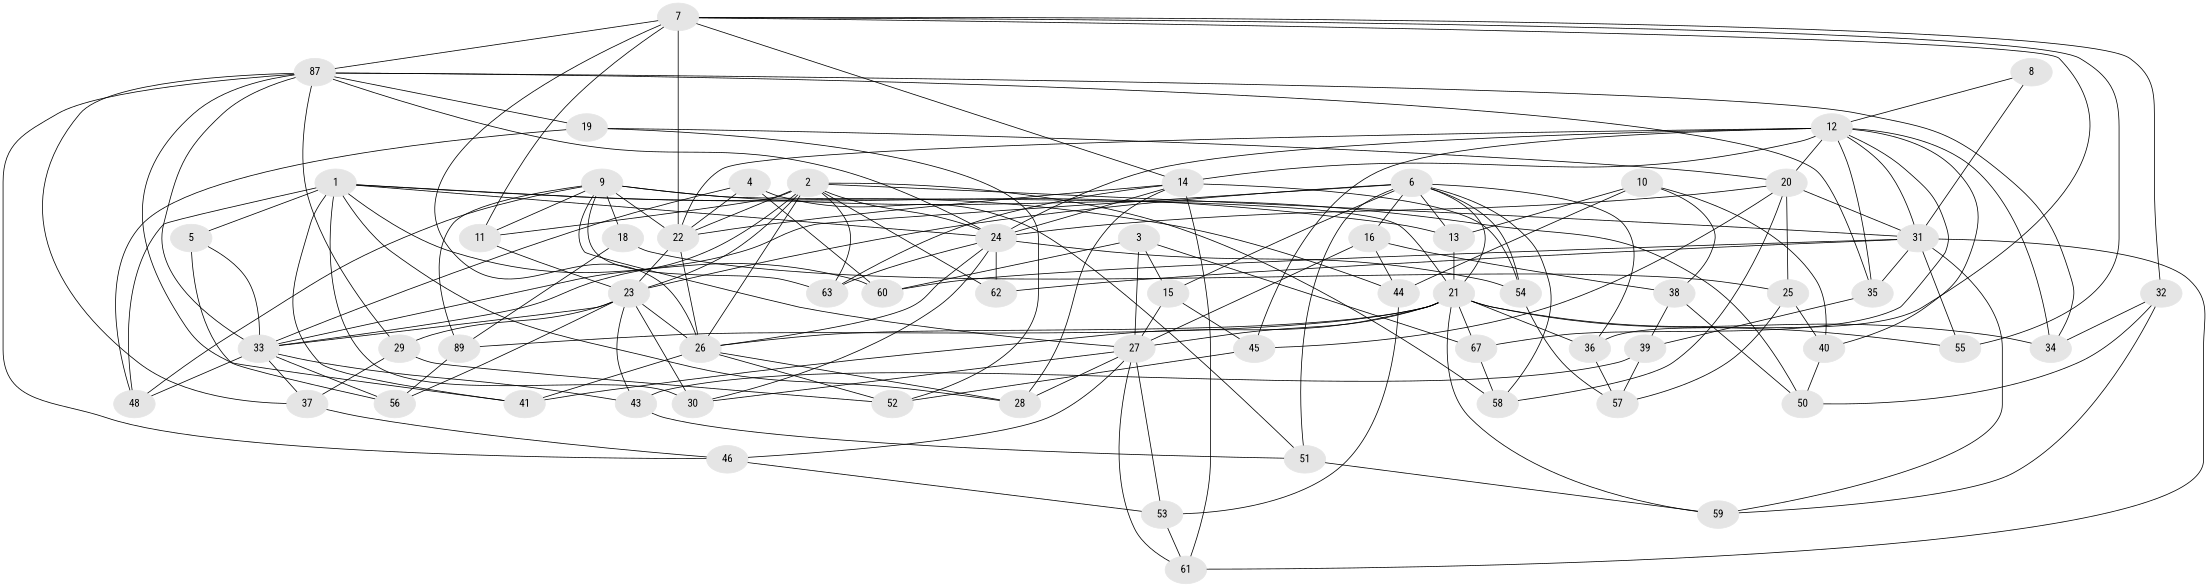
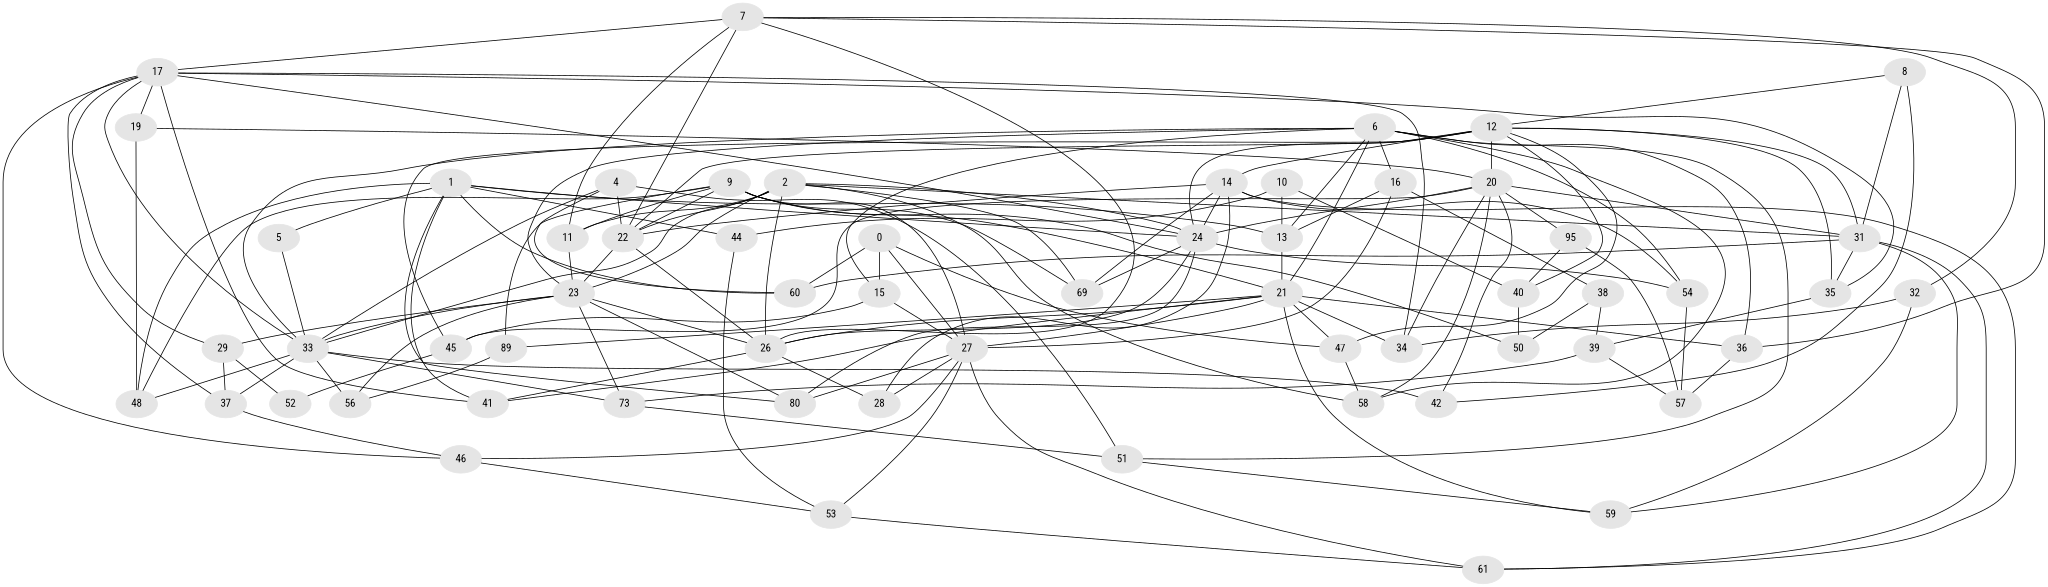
(315, 72) -> (157, 72)
(931, 100) -> none
(951, 172) -> none
(1993, 189) -> (1441, 272)
(1709, 221) -> none
(623, 238) -> none
(1139, 238) -> (879, 238)
(1386, 269) -> (1323, 218)
(827, 293) -> (1082, 293)
(996, 293) -> none
(1788, 293) -> (1571, 238)
(1476, 349) -> (1340, 349)
(1960, 349) -> none
(648, 357) -> none
(758, 366) -> none
(271, 374) -> none
(2008, 386) -> none
(636, 404) -> (624, 404)
(693, 404) -> (795, 404)
none -> (1436, 404)
